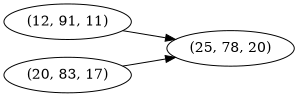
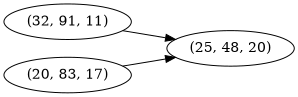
(68, 22) -> (68, 22)
(231, 48) -> (231, 48)
